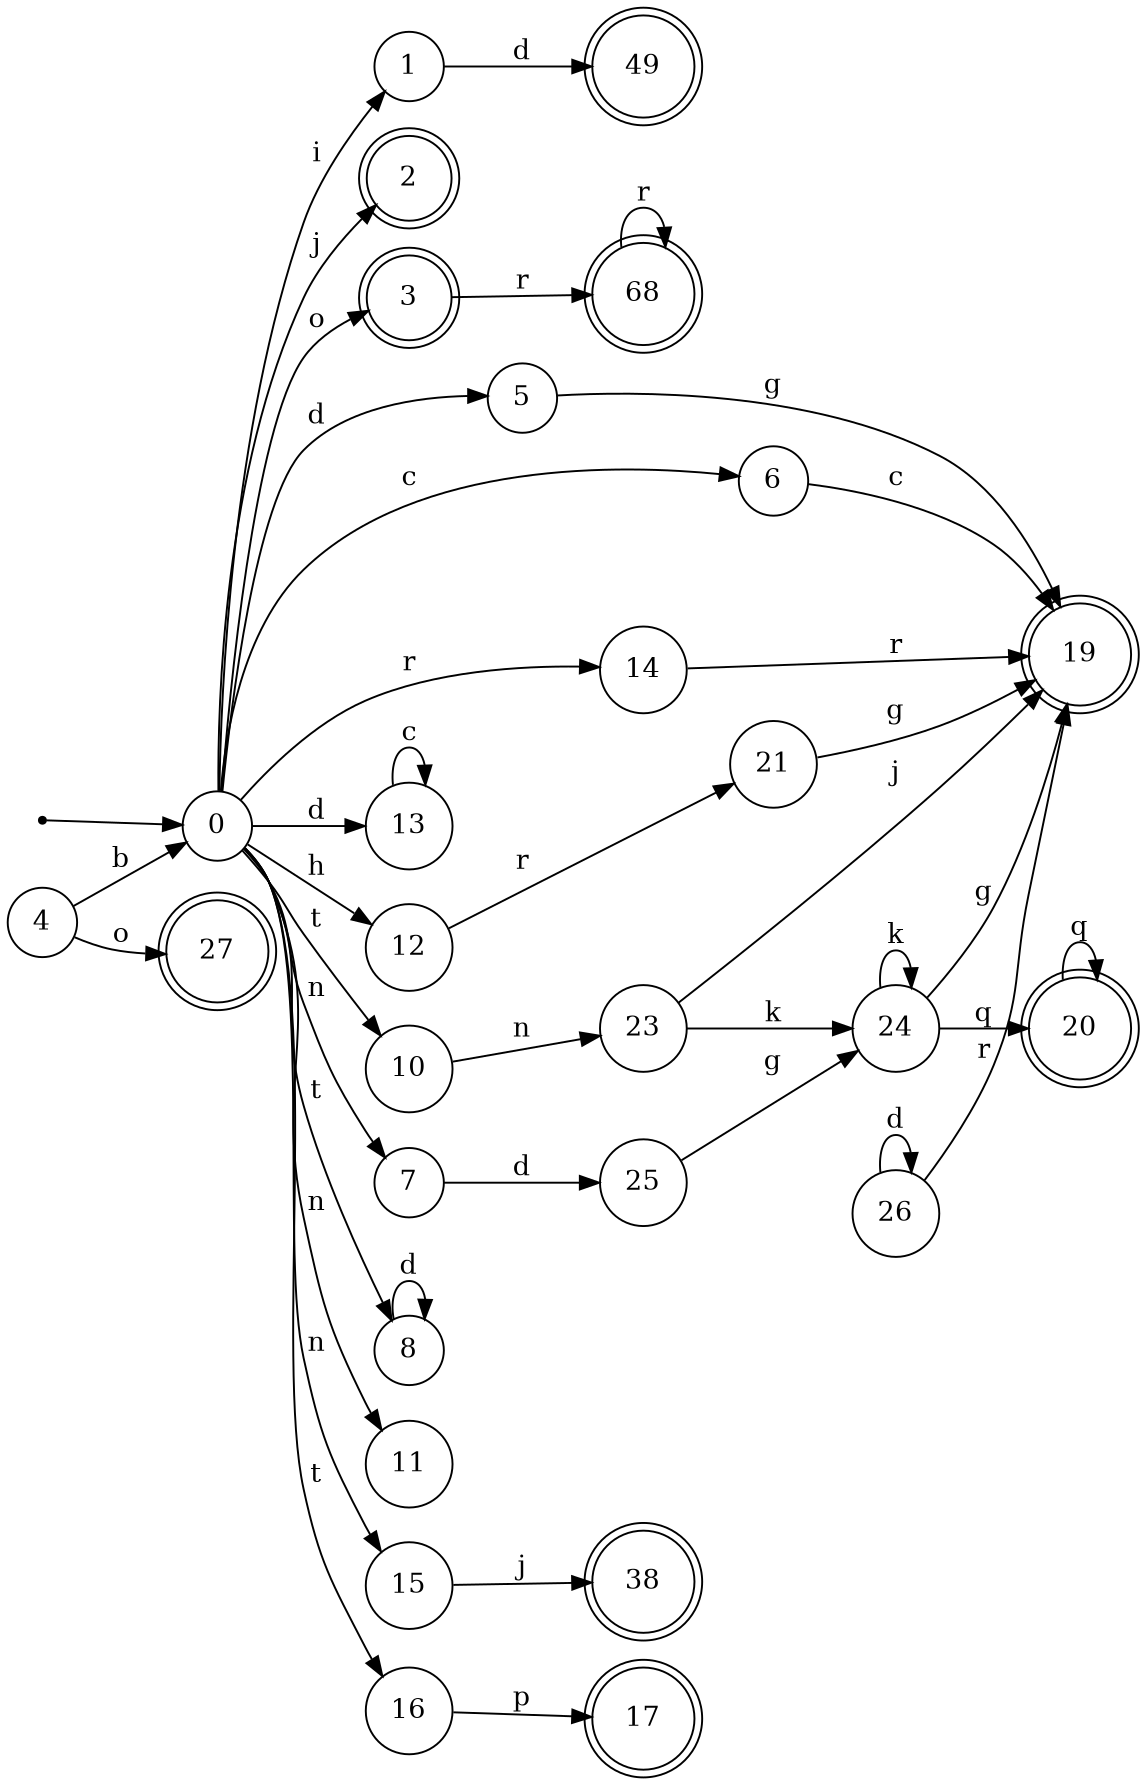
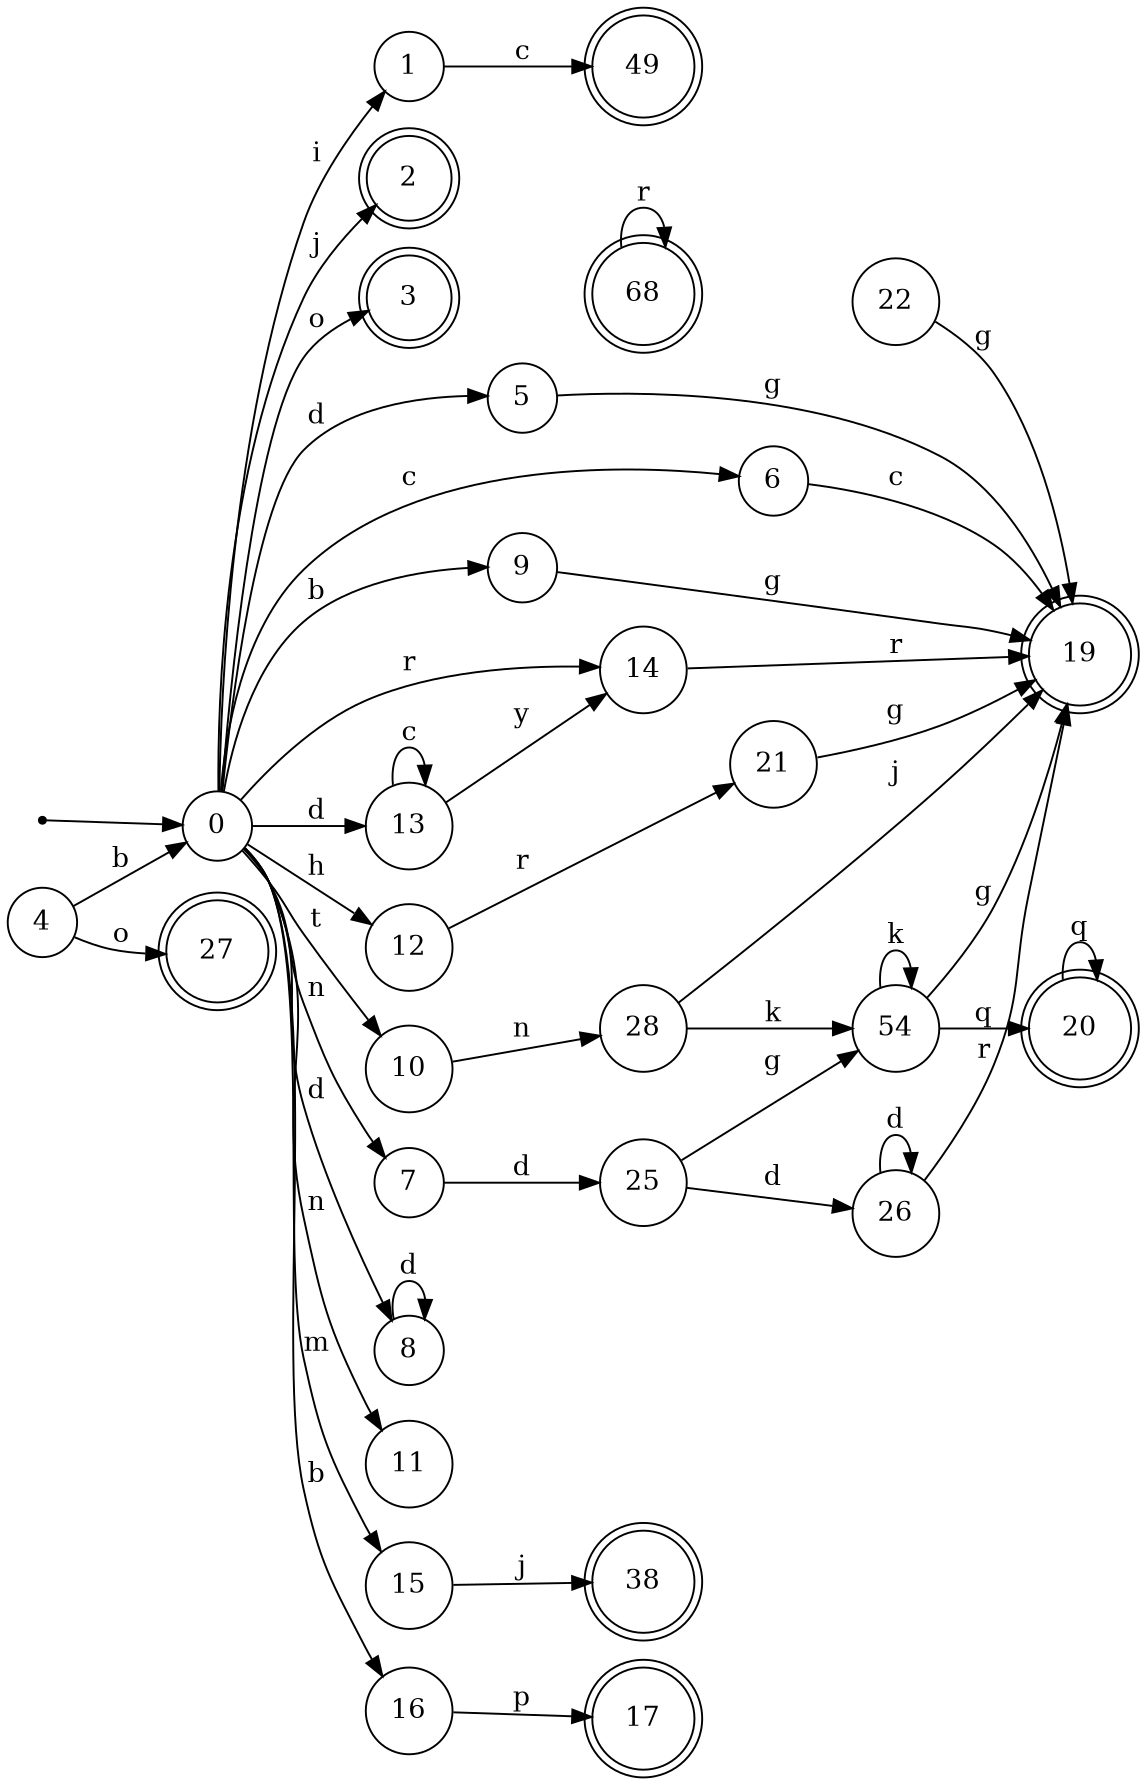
(522, 52) -> (522, 52)
(512, 296) -> none
none -> (896, 302)
none -> (522, 568)
none -> (518, 754)
(643, 1028) -> (643, 1028)
(896, 1028) -> (896, 1028)
(317, 1091) -> (317, 1091)
none -> (760, 1197)
(317, 1344) -> (317, 1344)
(317, 1475) -> (317, 1475)
